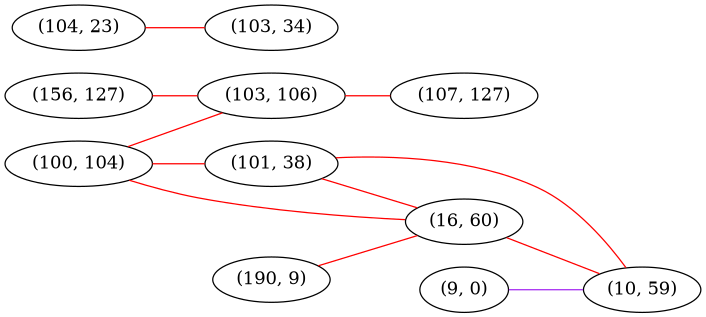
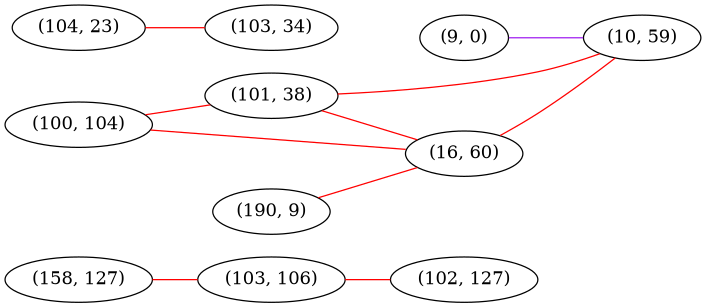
(79, 96) -> (79, 280)
(464, 96) -> (464, 280)
(175, 130) -> none
